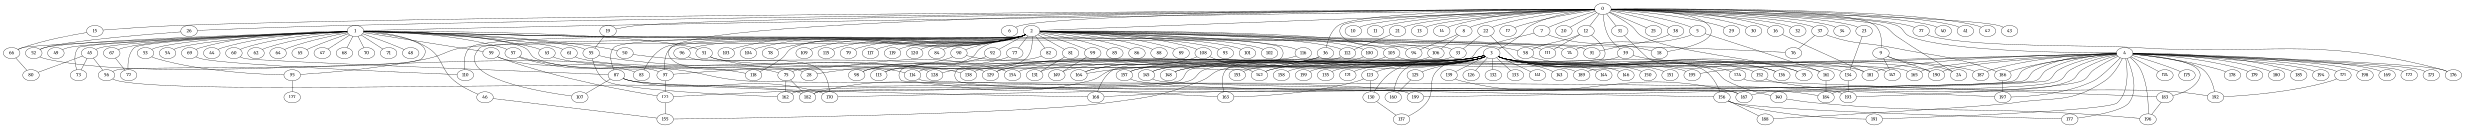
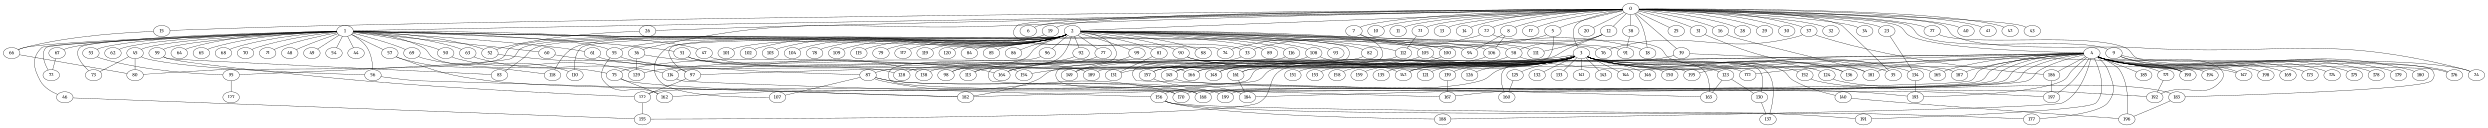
none -> (602, 38)
(885, 67) -> (1464, 64)
none -> (1192, 75)
